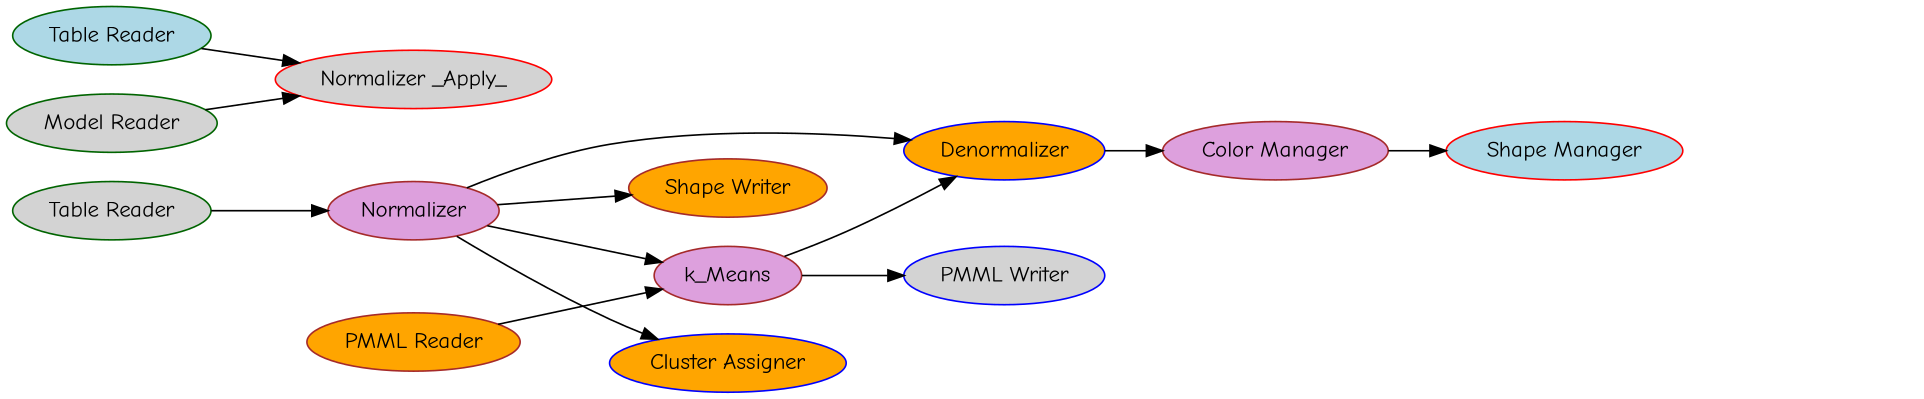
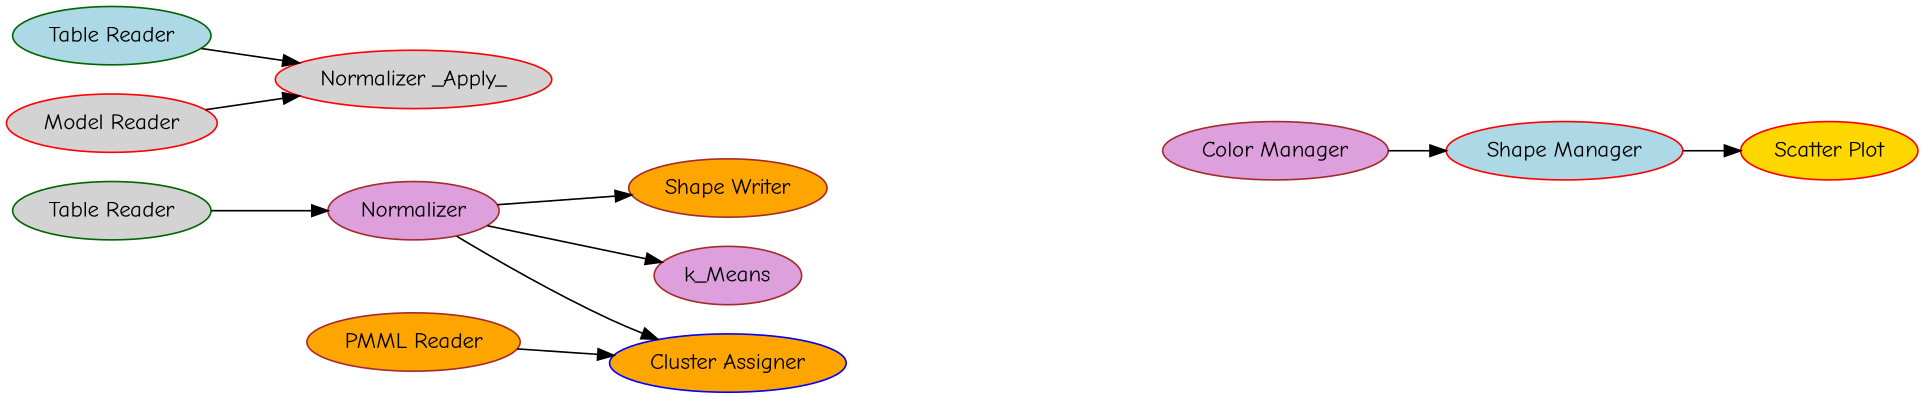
(112, 123) -> (112, 123)
(1004, 151) -> none
none -> (1829, 151)
(1004, 276) -> none
(565, 310) -> (557, 352)
